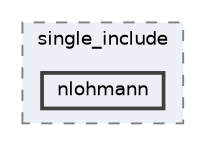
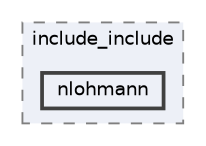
(103, 40) -> (103, 40)
